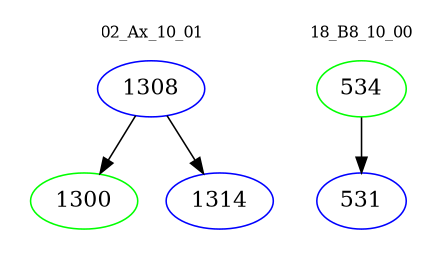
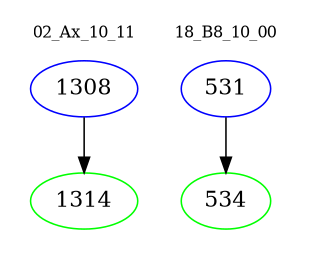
(152, 34) -> (84, 34)
(362, 137) -> (226, 137)
(84, 201) -> none
(220, 201) -> (84, 201)
